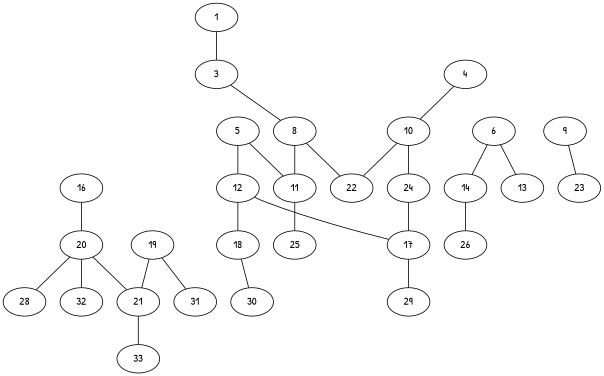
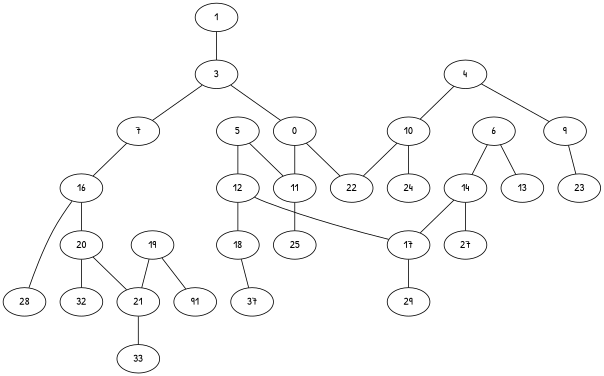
none -> (515, 103)
none -> (138, 131)
(295, 131) -> (295, 131)
(409, 217) -> (437, 216)
(465, 245) -> (465, 245)
(53, 273) -> (47, 243)
(195, 302) -> (195, 302)
(252, 302) -> (252, 302)
